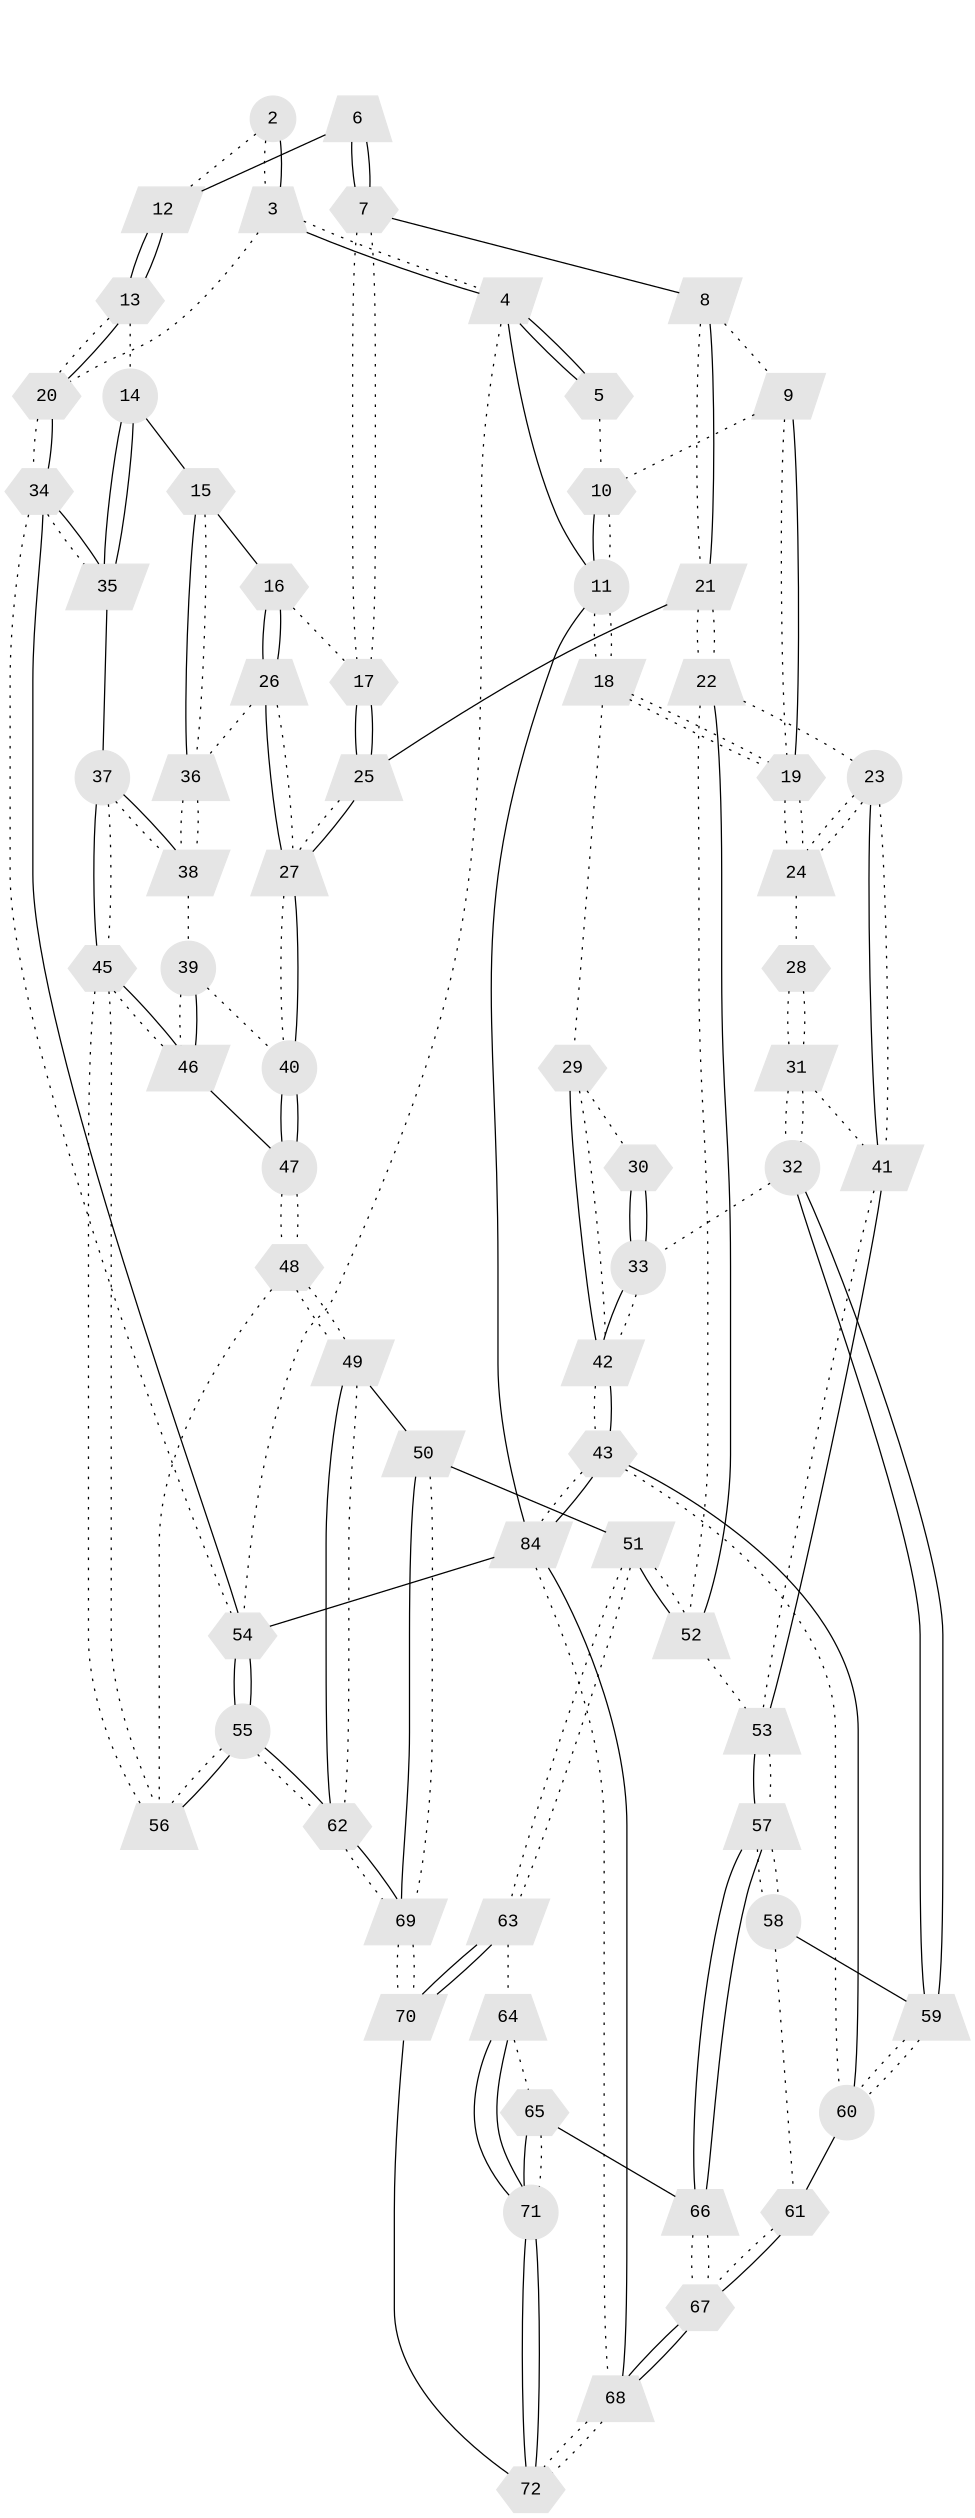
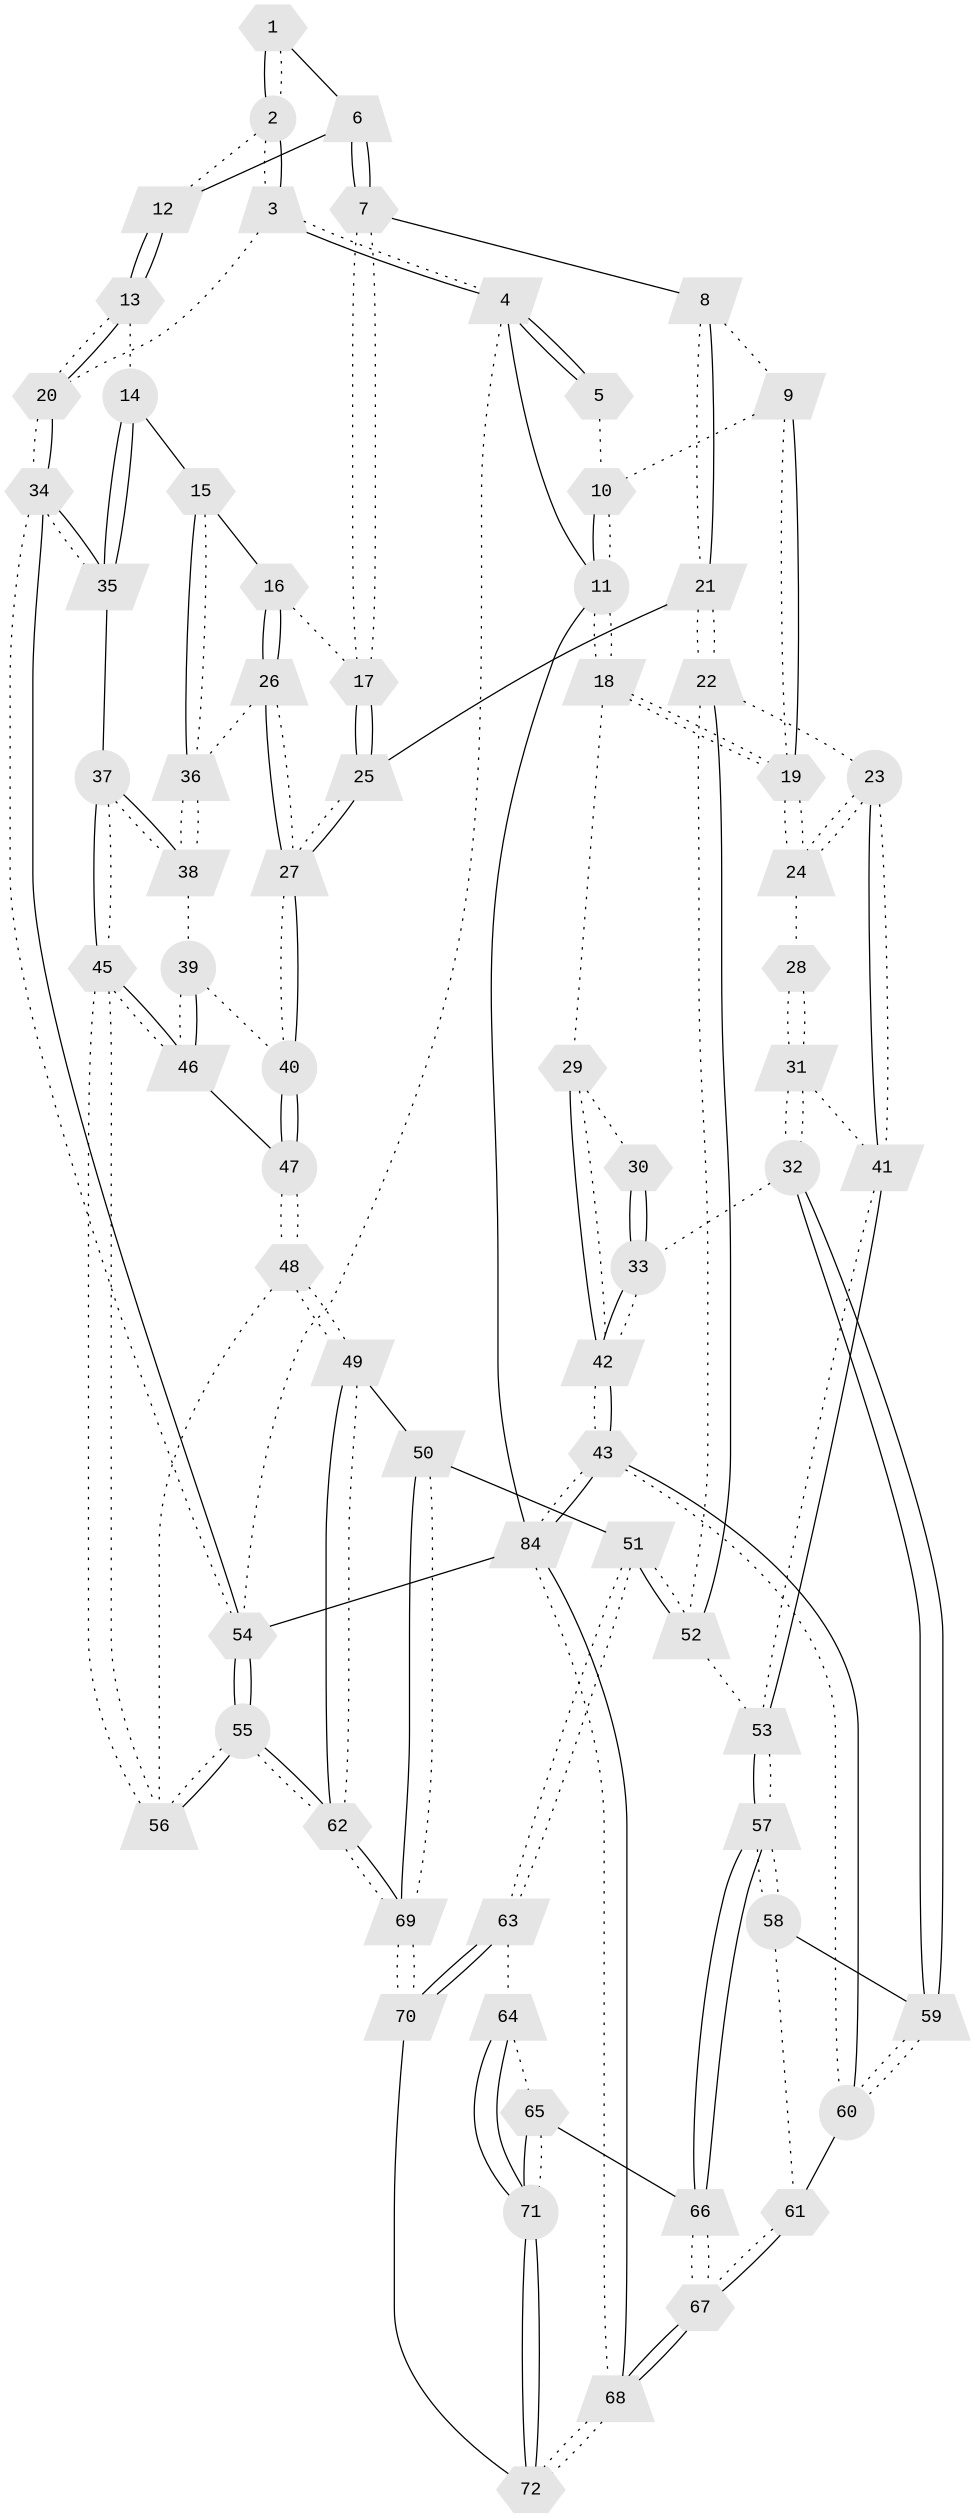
none -> (273, 28)
